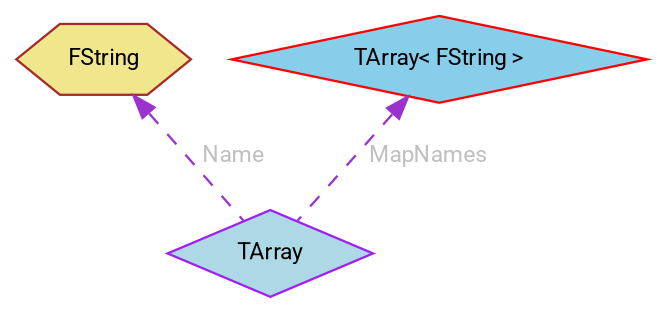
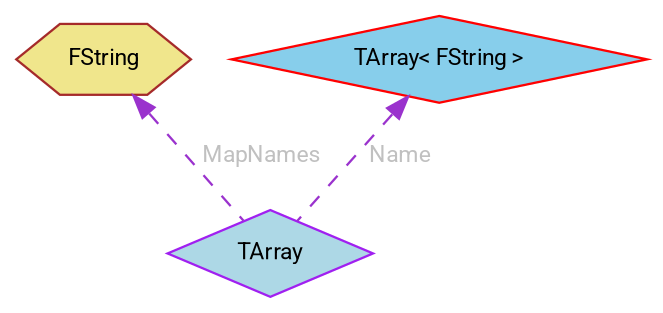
(231, 156) -> (260, 156)
(427, 156) -> (398, 156)
